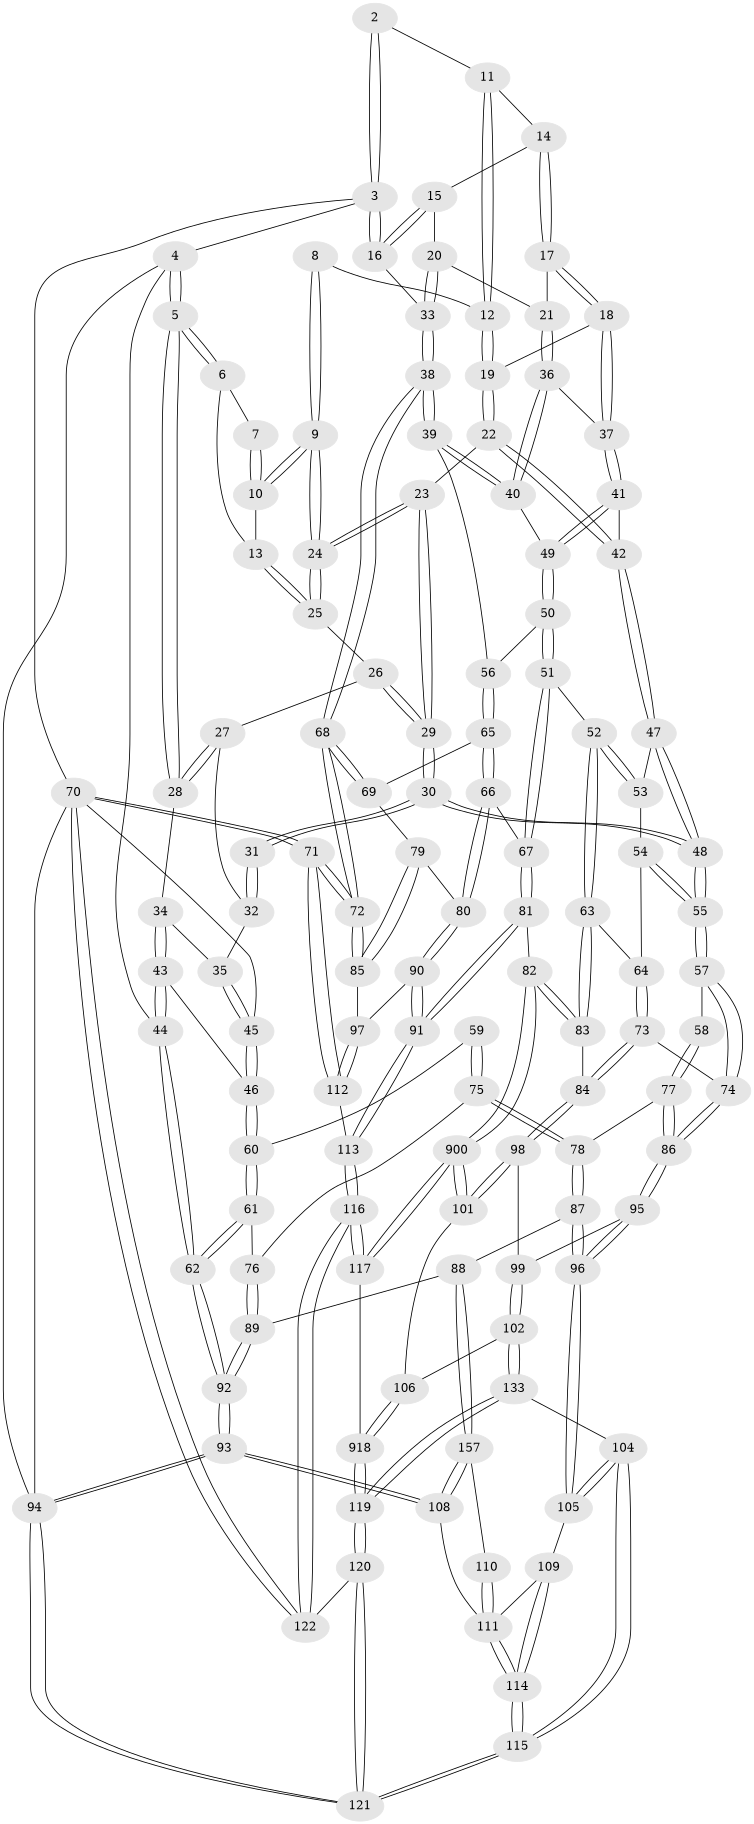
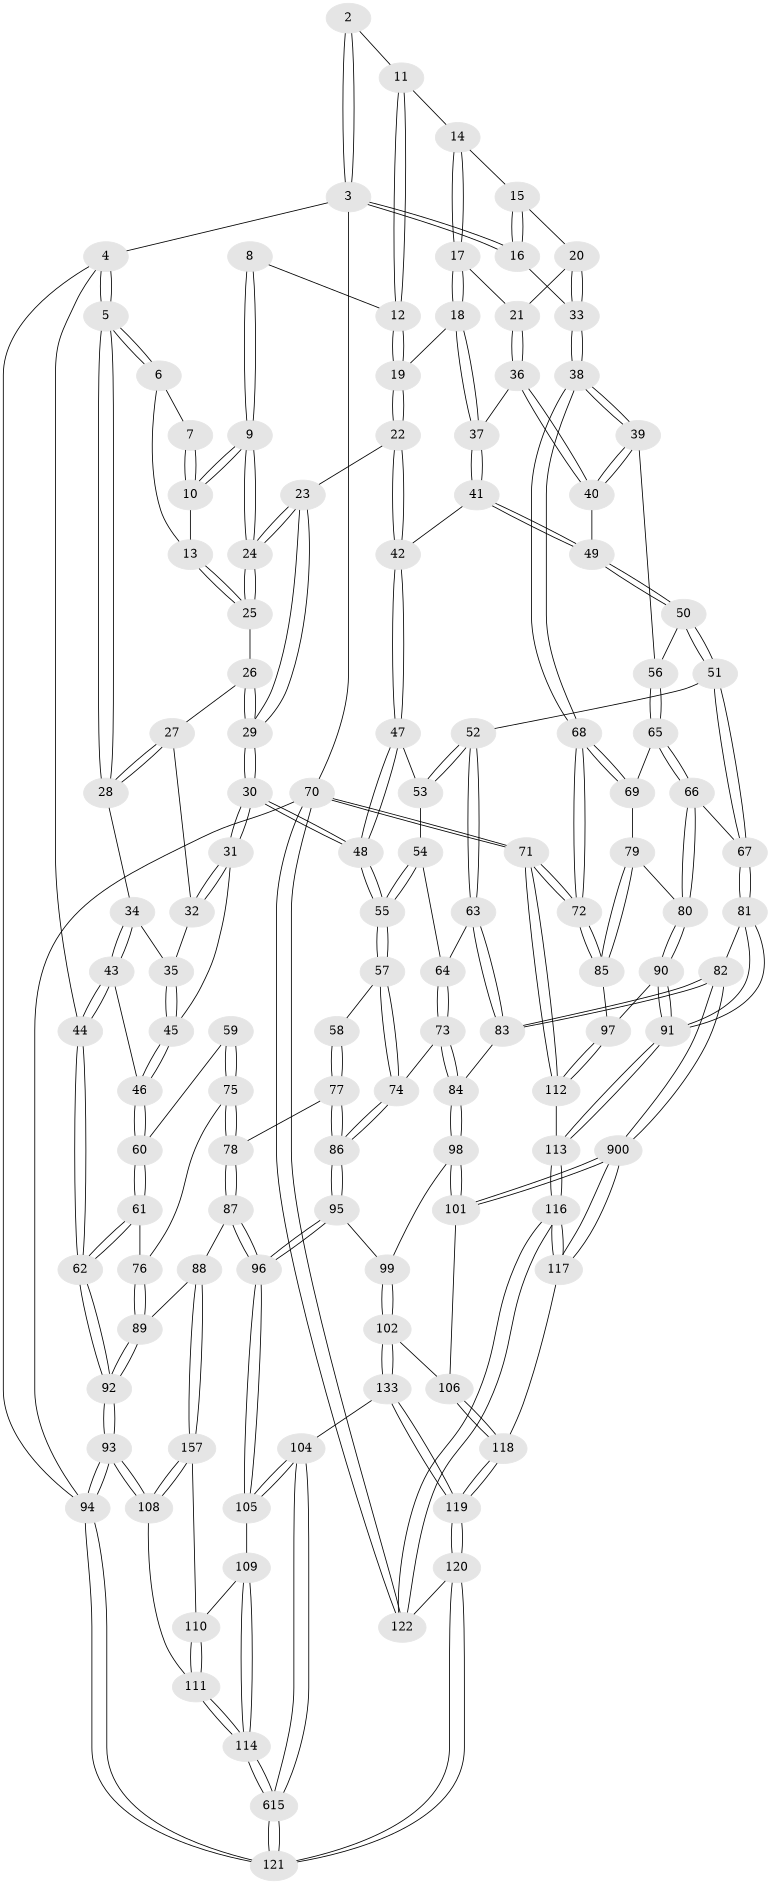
(193, 899) -> (217, 947)
(360, 1449) -> (503, 1449)
(519, 1598) -> (221, 1598)
(517, 1747) -> (274, 1806)
